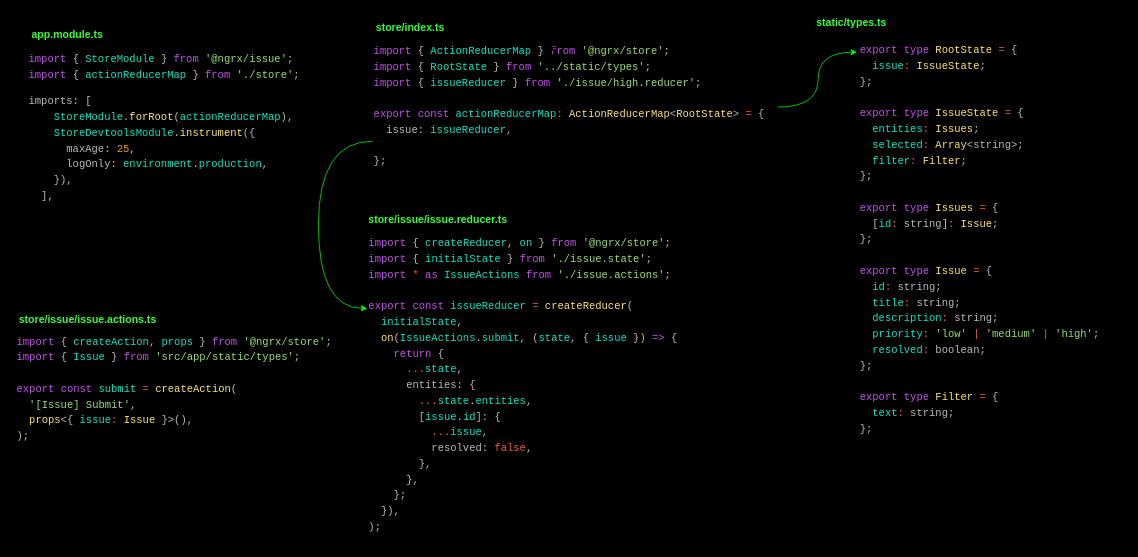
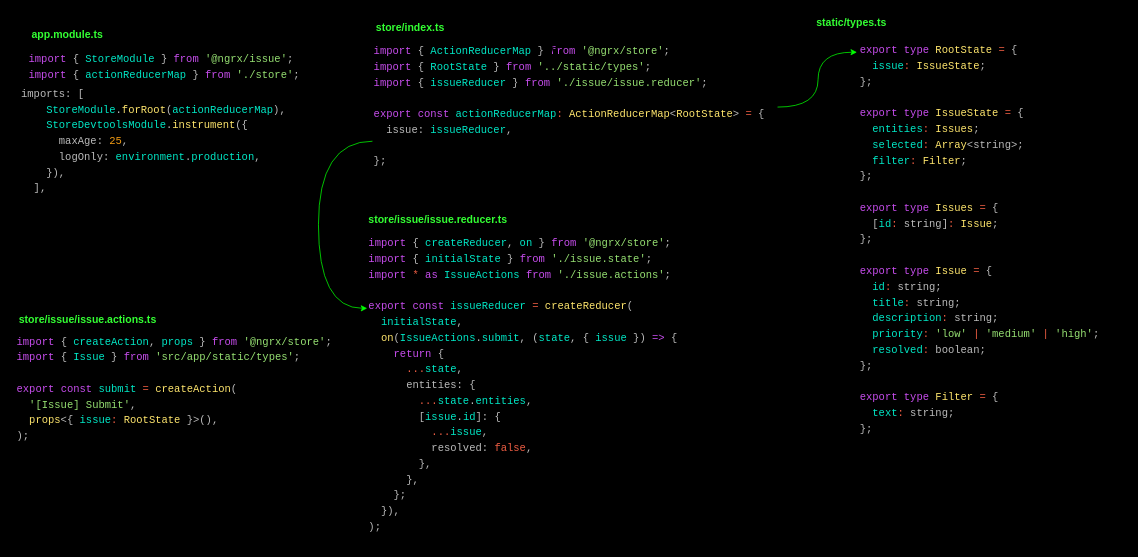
(521, 76) -> (521, 76)
(162, 149) -> (154, 141)
(129, 367) -> (129, 367)
